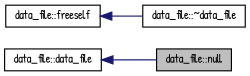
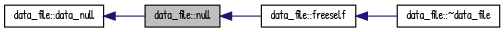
none -> (247, 16)
(53, 60) -> (54, 16)
